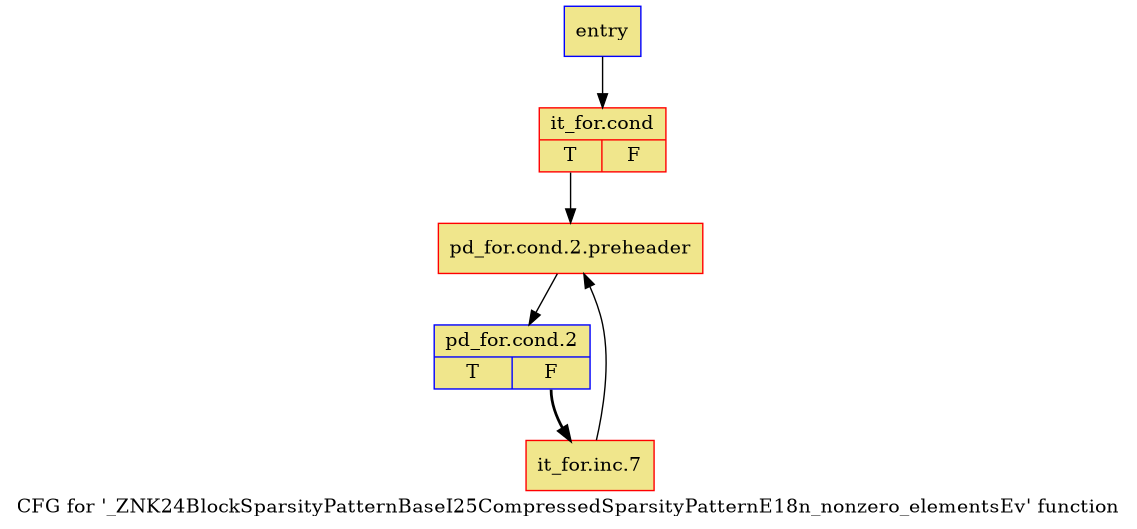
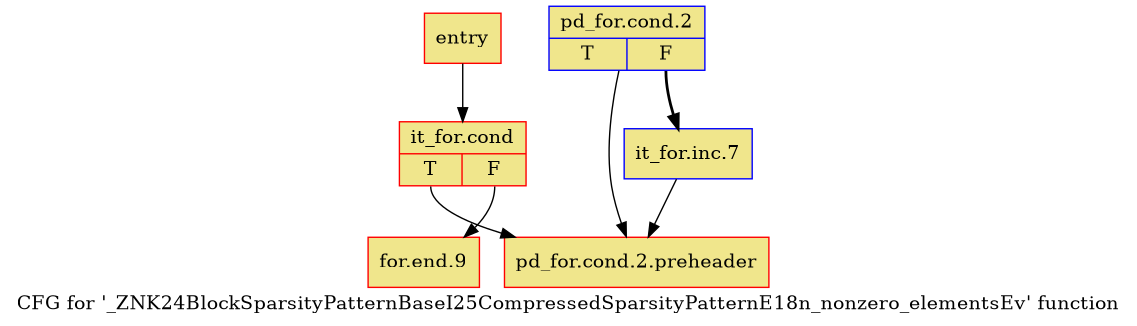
(603, 31) -> (463, 38)
none -> (424, 262)
(547, 293) -> (609, 147)
(590, 466) -> (688, 154)
